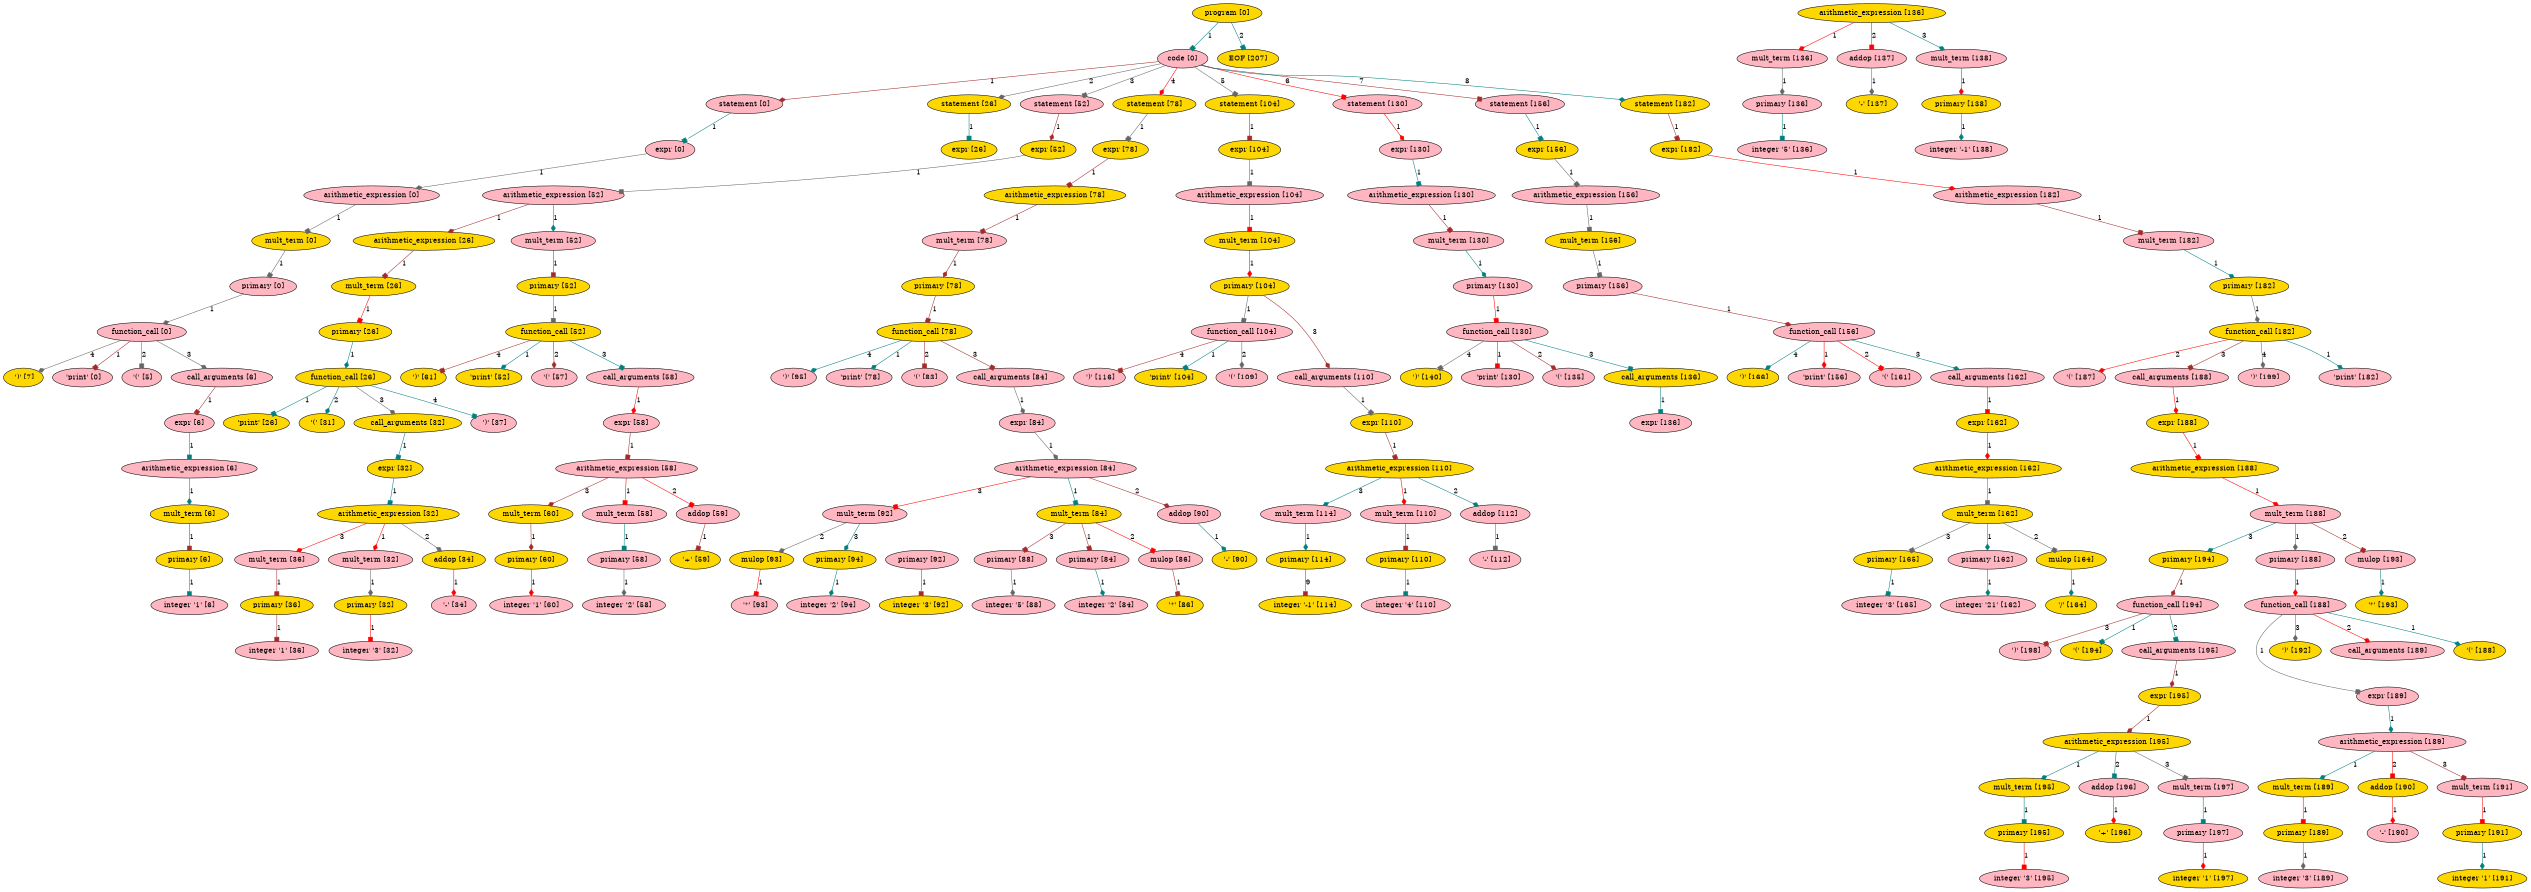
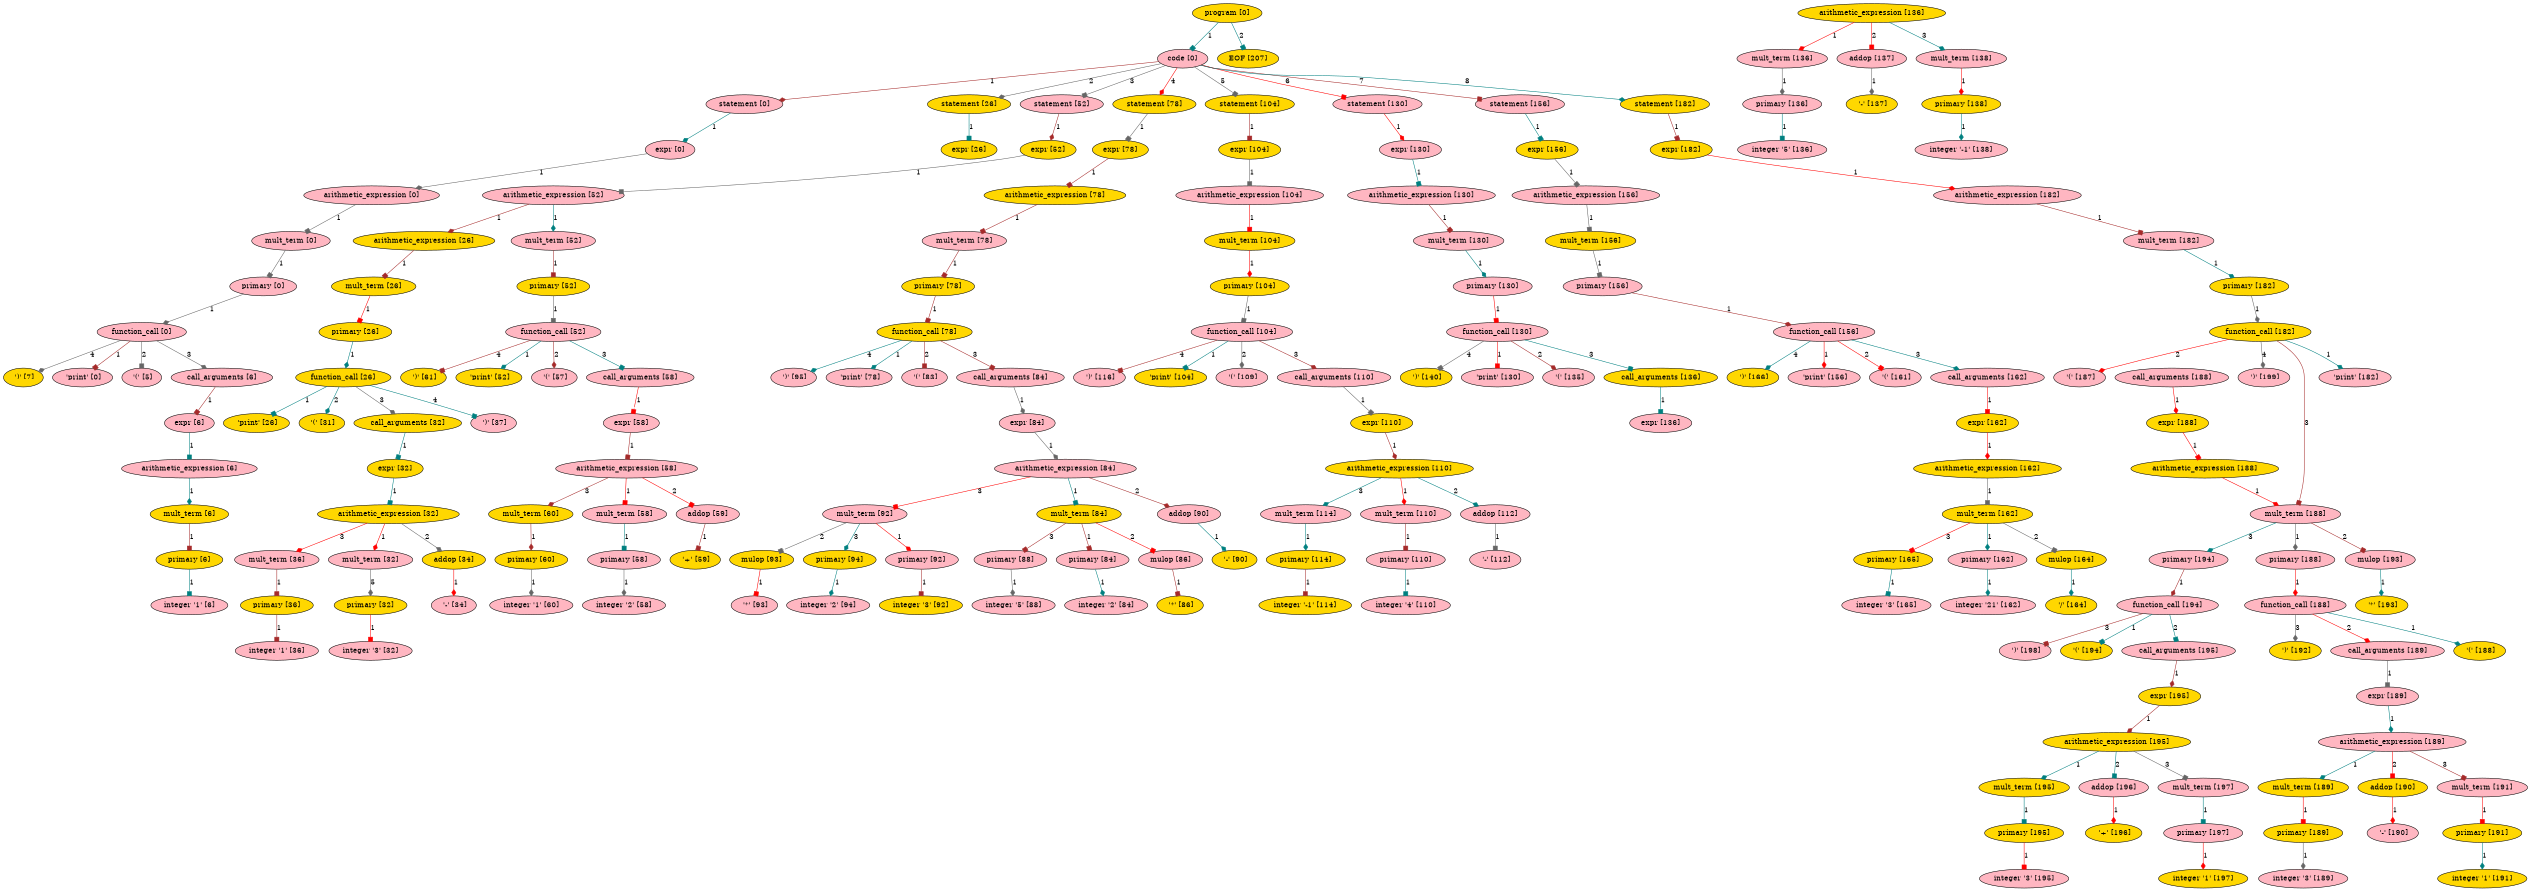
(709, 126) -> (709, 126)
(291, 241) -> (291, 241)
(953, 261) -> (953, 261)
(1299, 325) -> (1285, 353)
(553, 332) -> (553, 332)
(2218, 354) -> (2304, 415)
(636, 397) -> (636, 397)
(1390, 443) -> (1390, 443)
none -> (891, 535)
(816, 536) -> (816, 536)
(1942, 536) -> (1942, 536)
(1406, 560) -> (1406, 560)
(2189, 560) -> (2189, 560)
(531, 579) -> (531, 579)
(373, 583) -> (373, 583)
(1308, 583) -> (1308, 583)
(2278, 672) -> (2388, 671)
